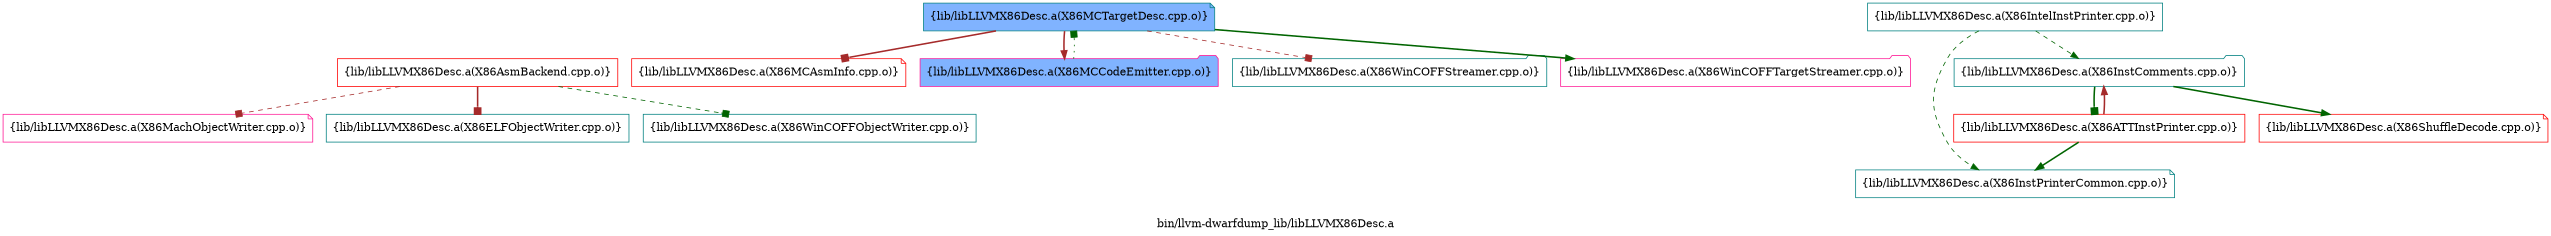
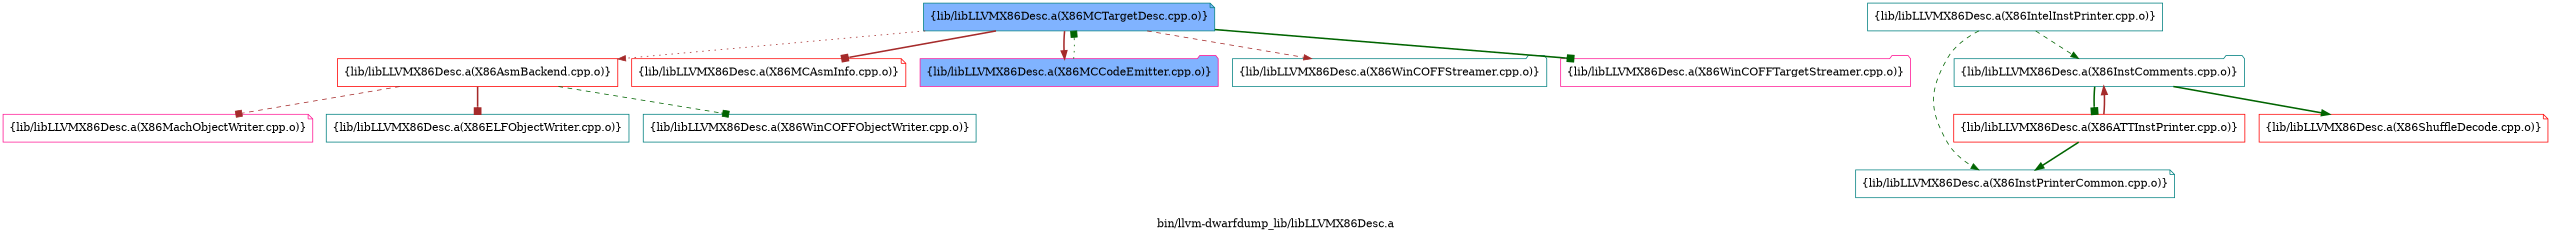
(1225, 44) -> (1225, 44)
(1390, 44) -> (1390, 44)
none -> (776, 45)
